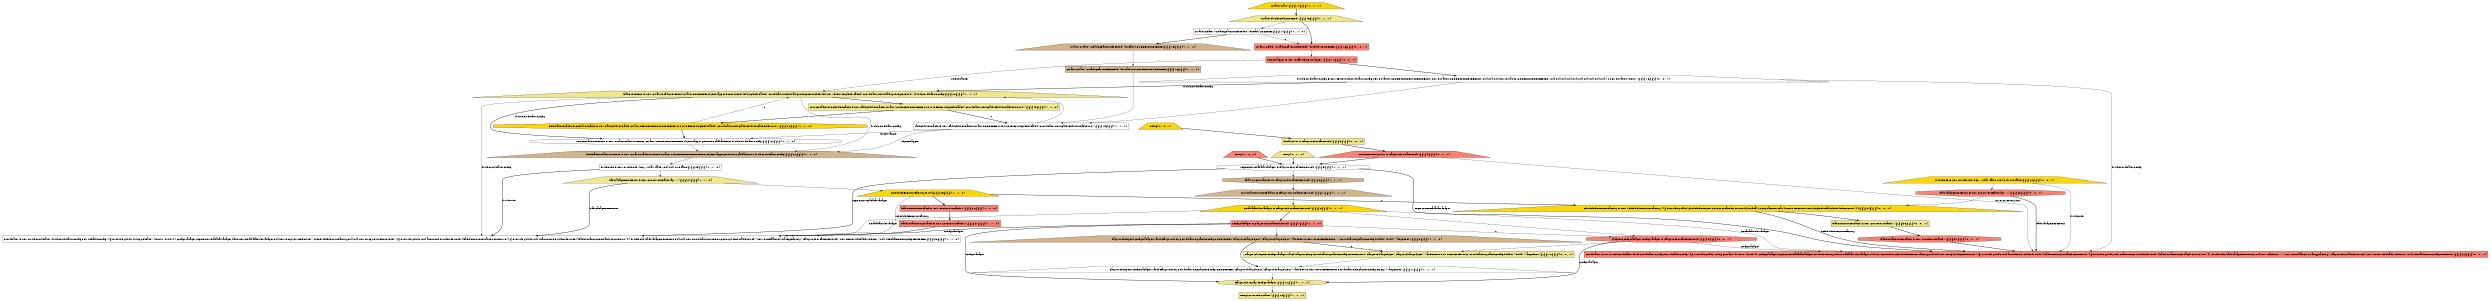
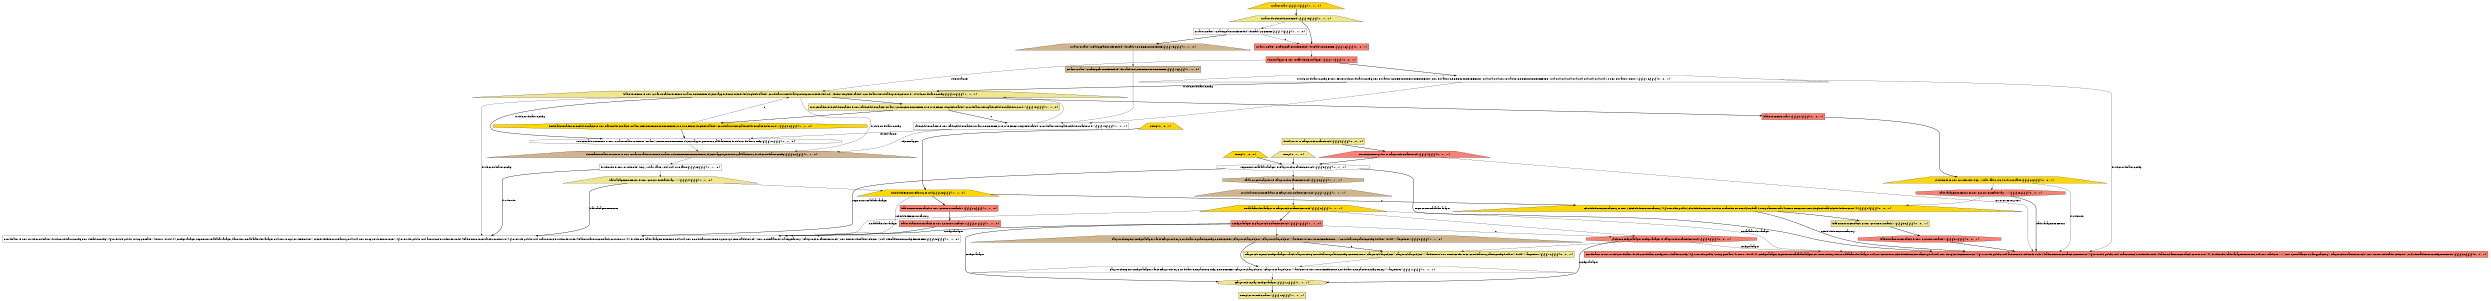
none -> (1793, 117)
(1235, 133) -> (1007, 132)
(1246, 154) -> (1246, 154)
(1272, 288) -> (1272, 288)
